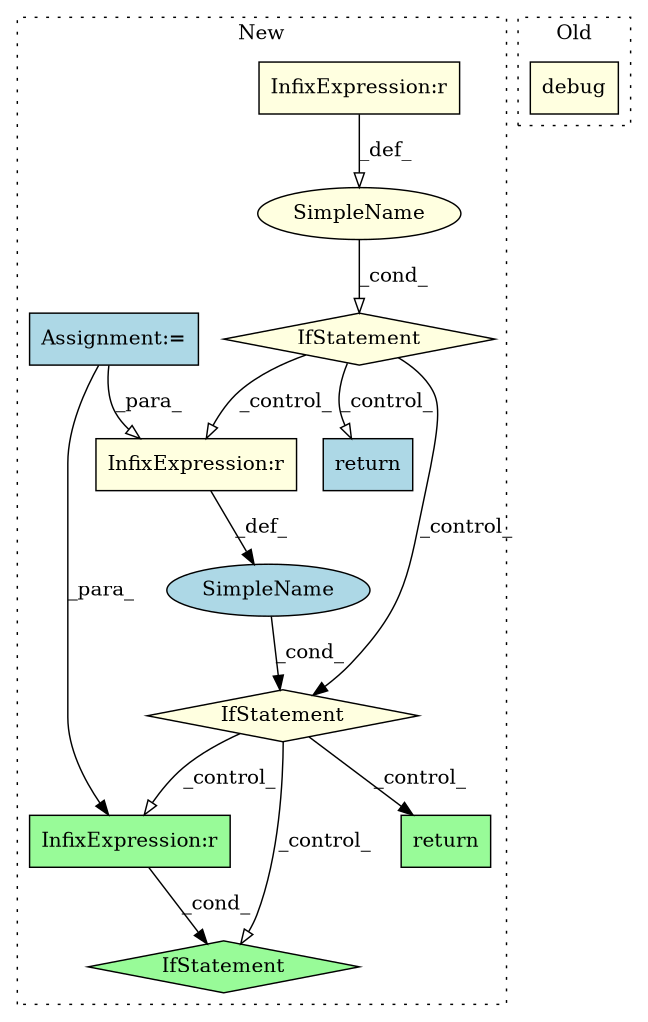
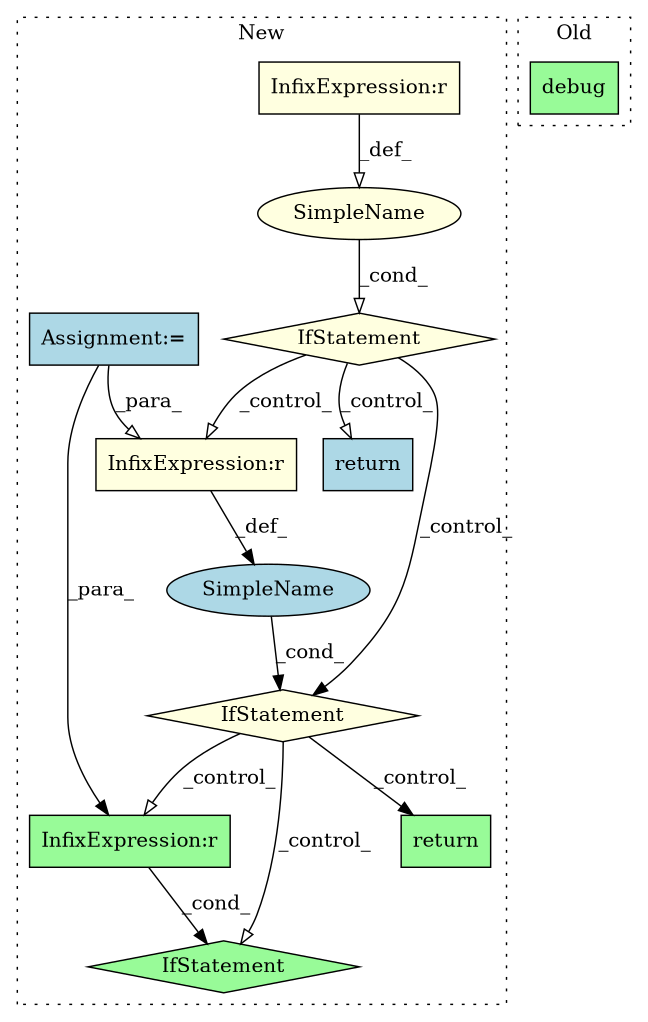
(574, 88) -> (574, 88)
